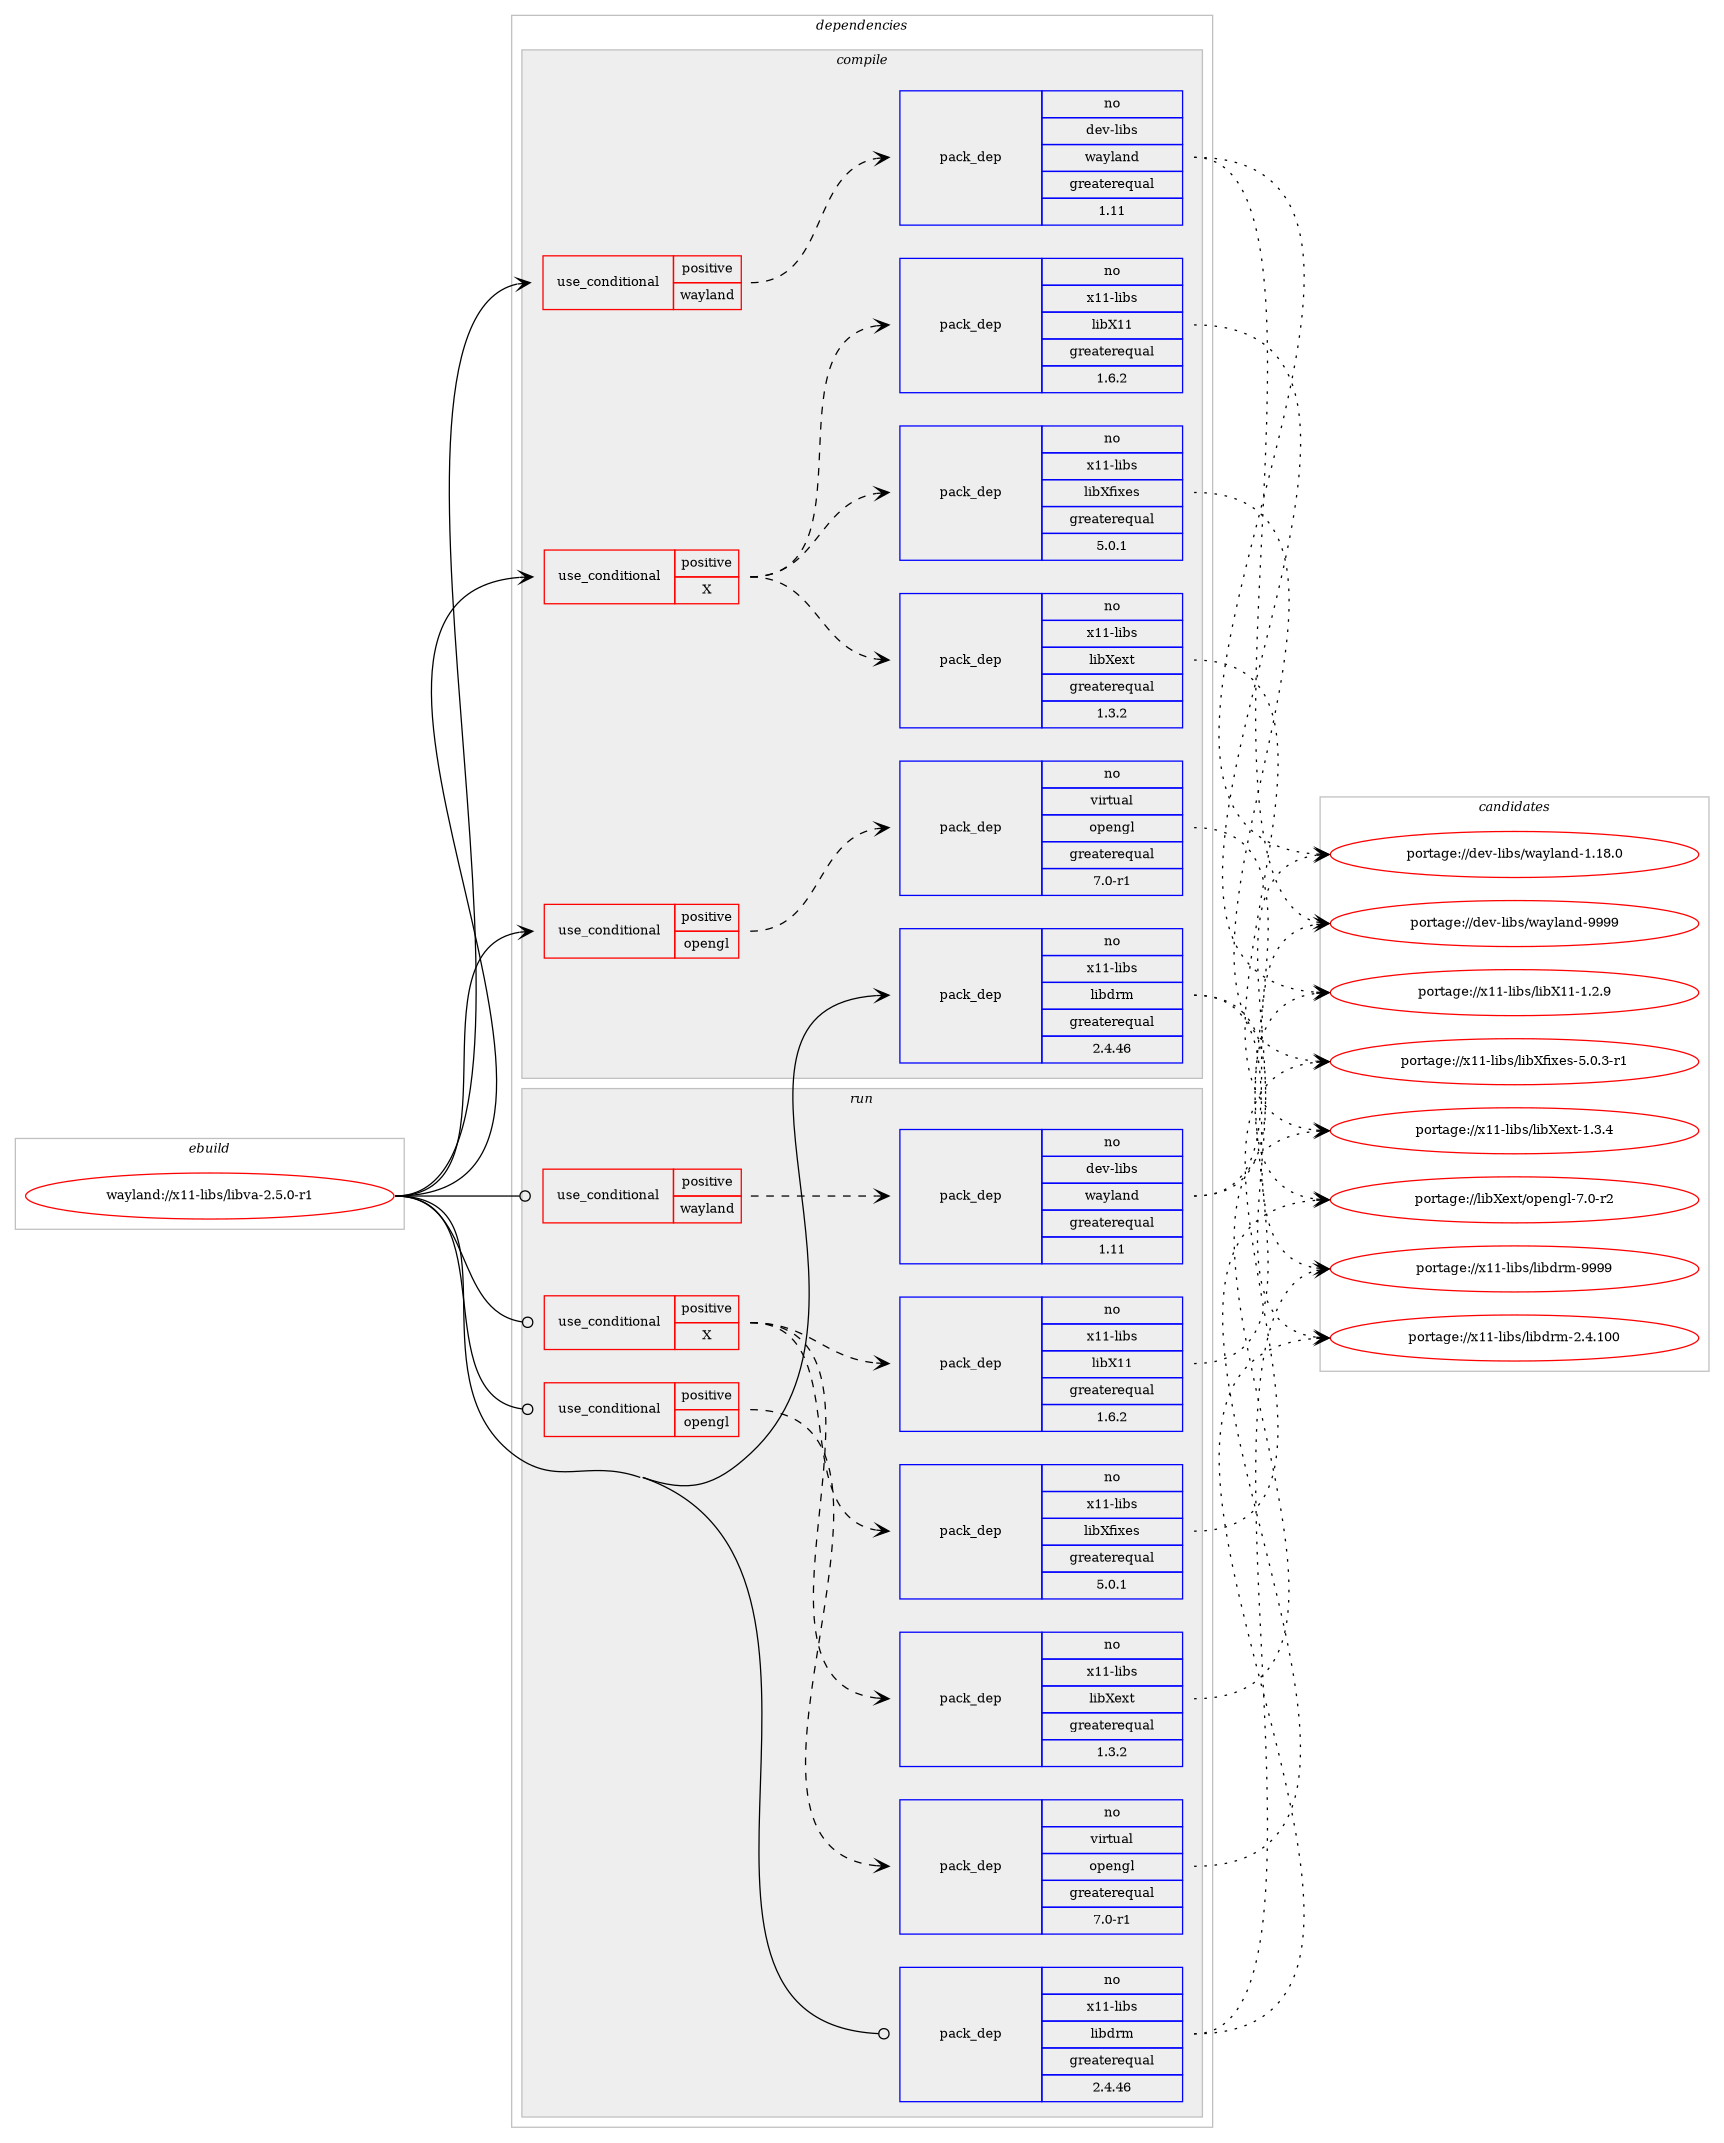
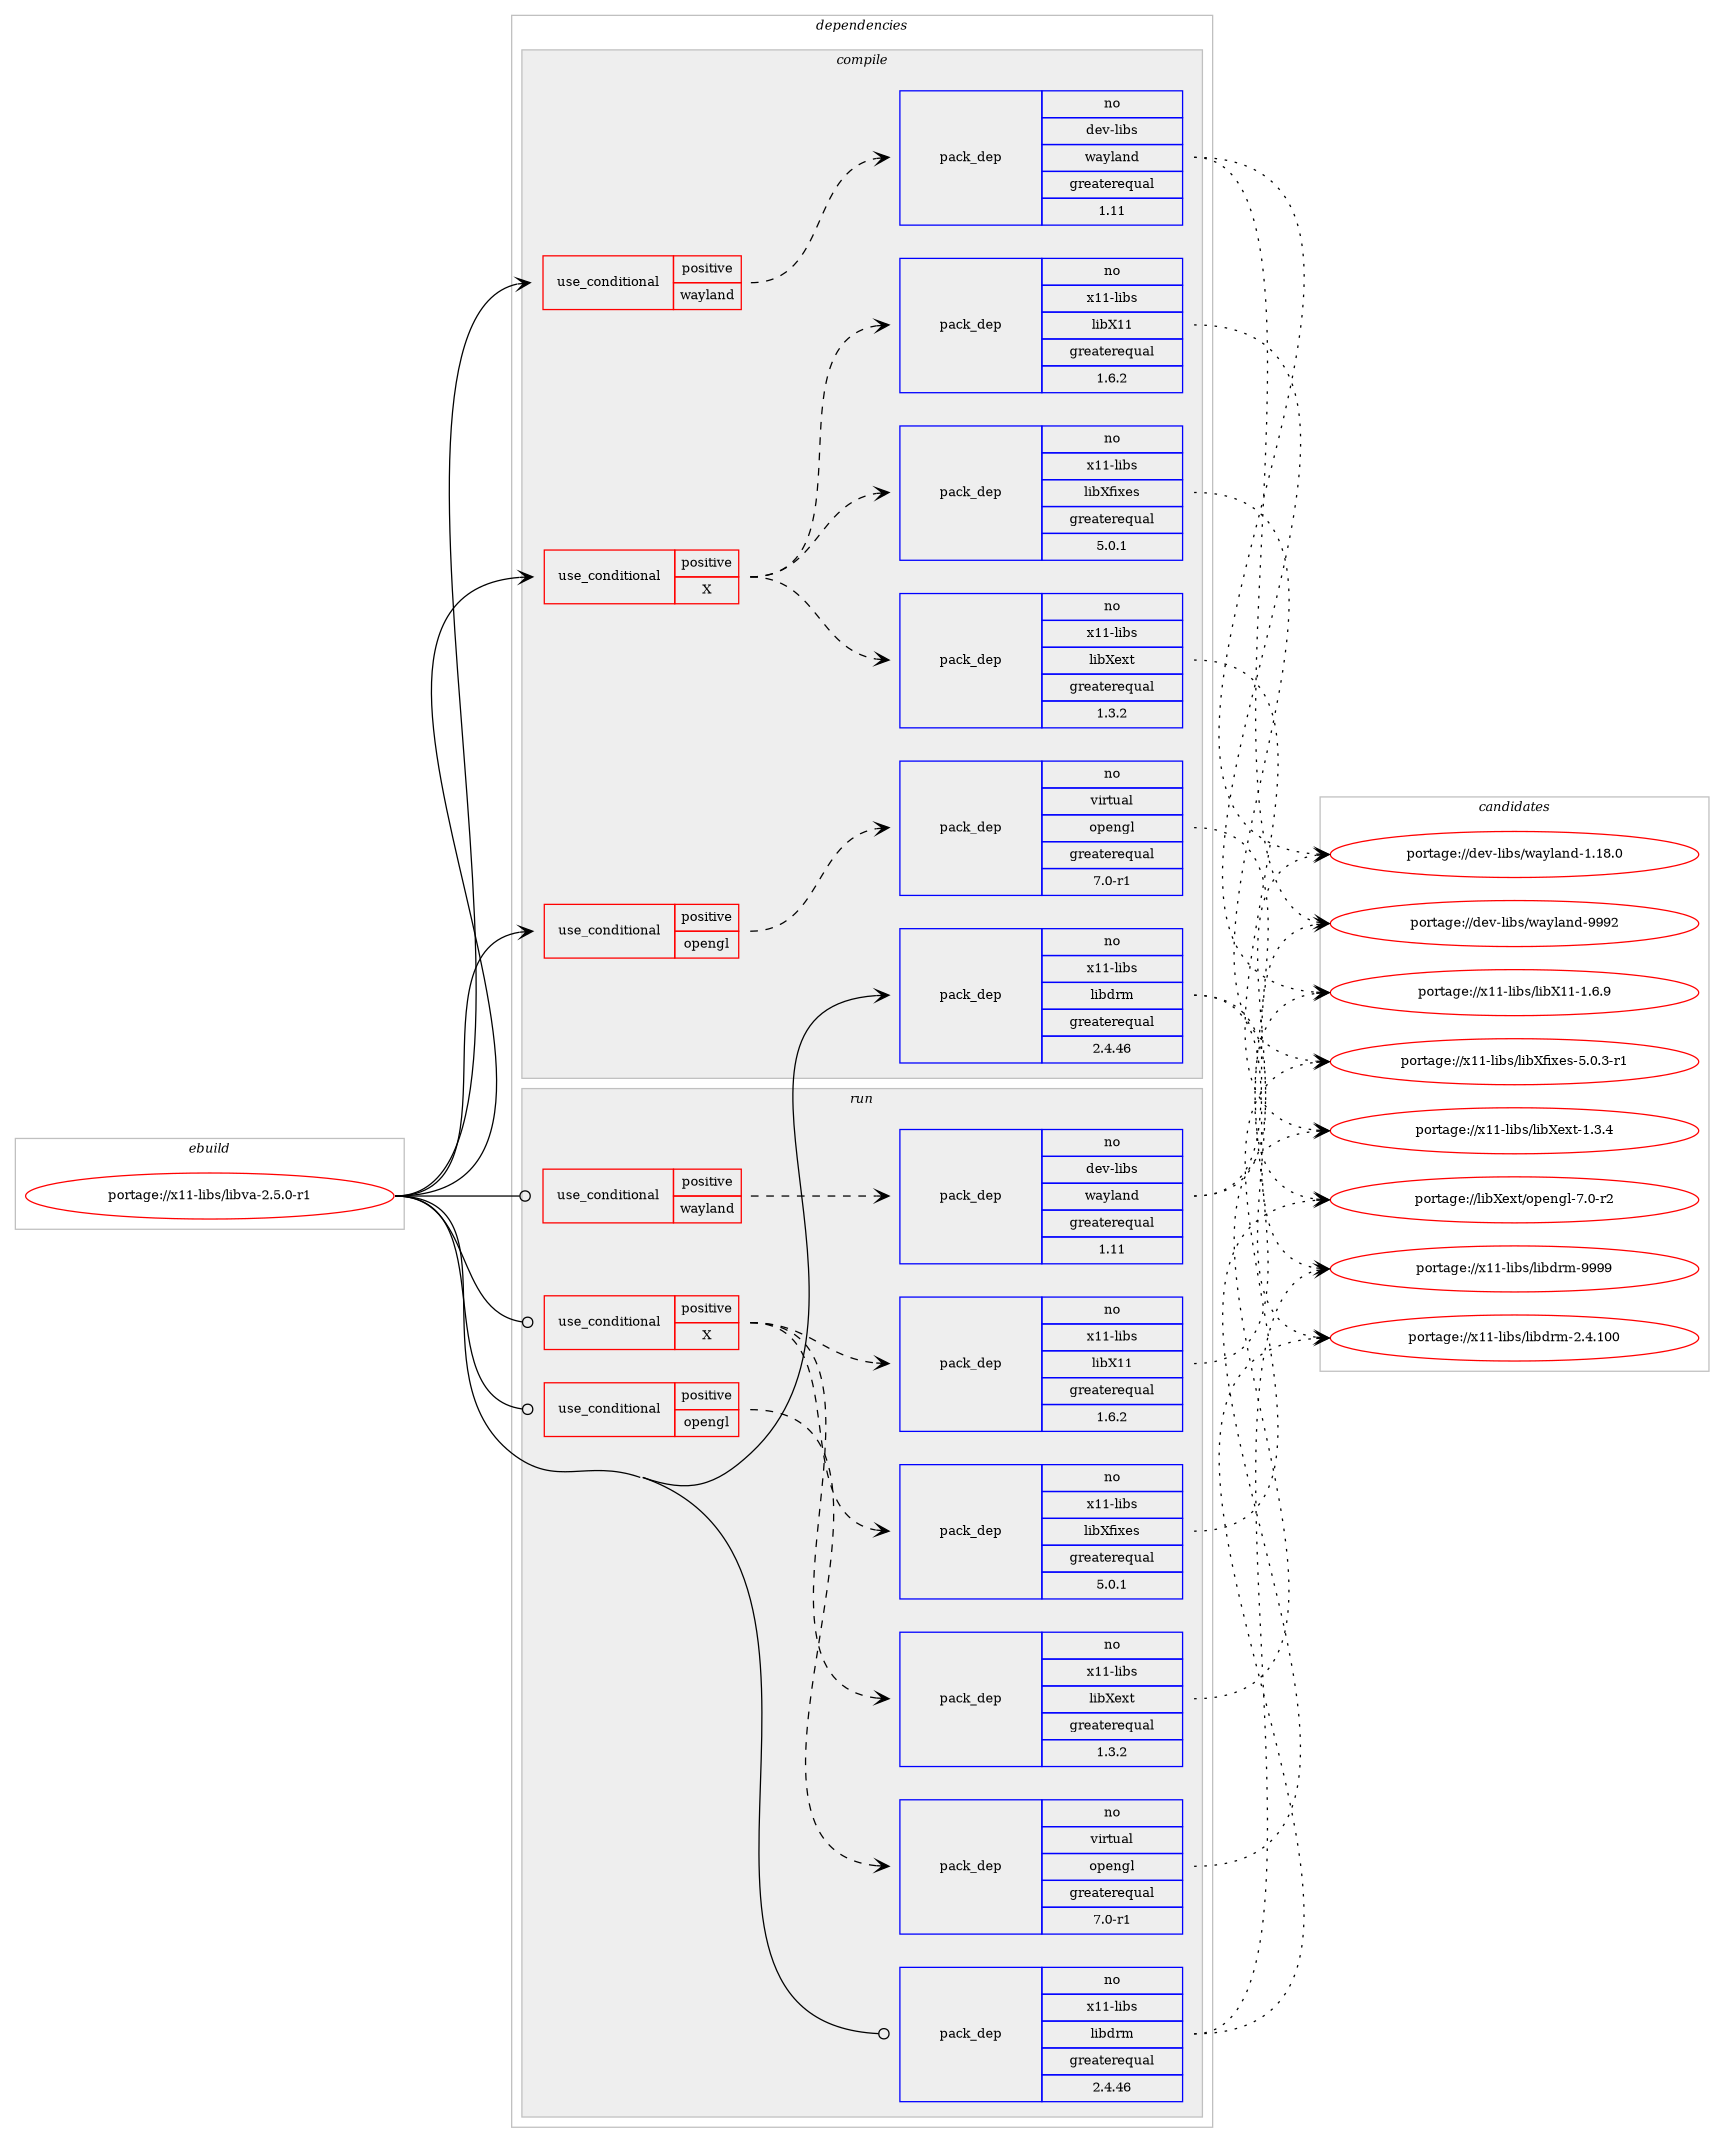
(1515, 924) -> (1515, 924)
(1515, 993) -> (1515, 993)
(210, 1196) -> (210, 1196)
